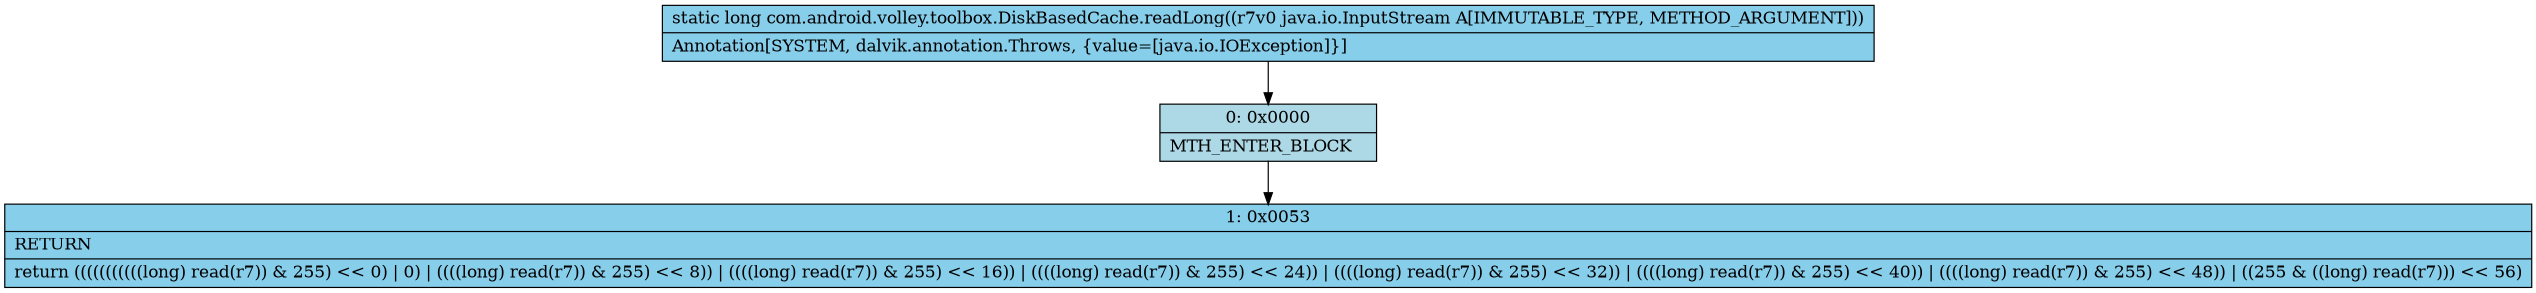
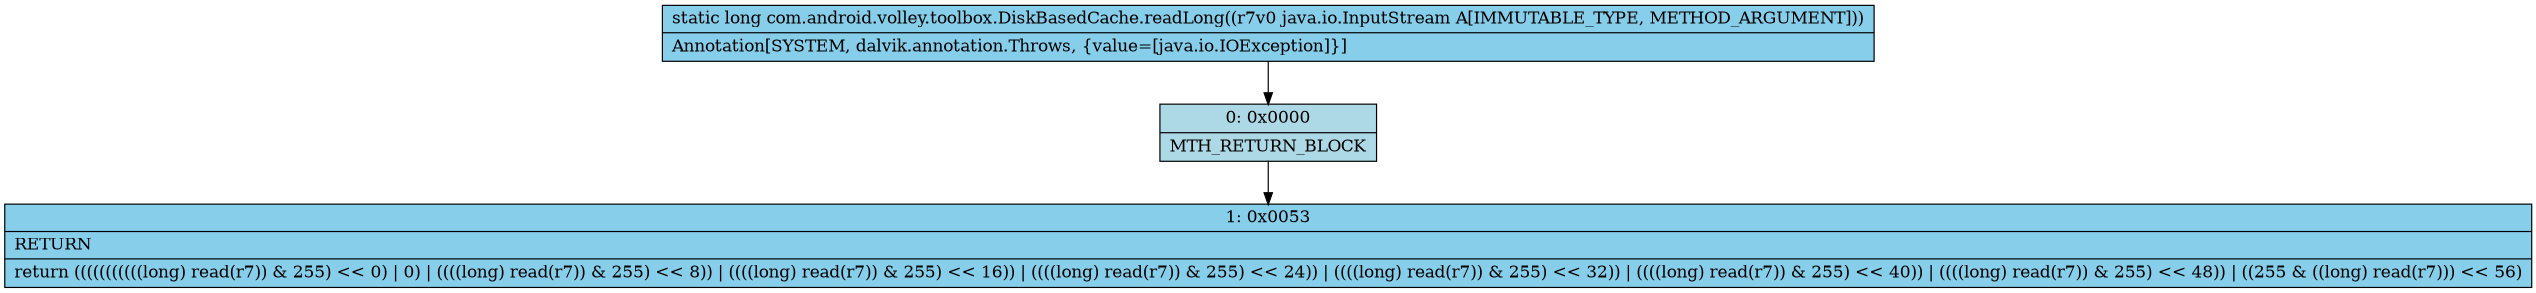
(1261, 146) -> (1268, 146)
